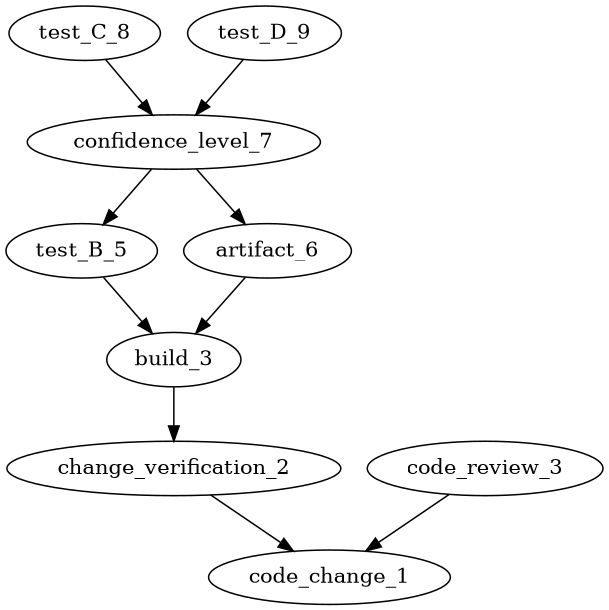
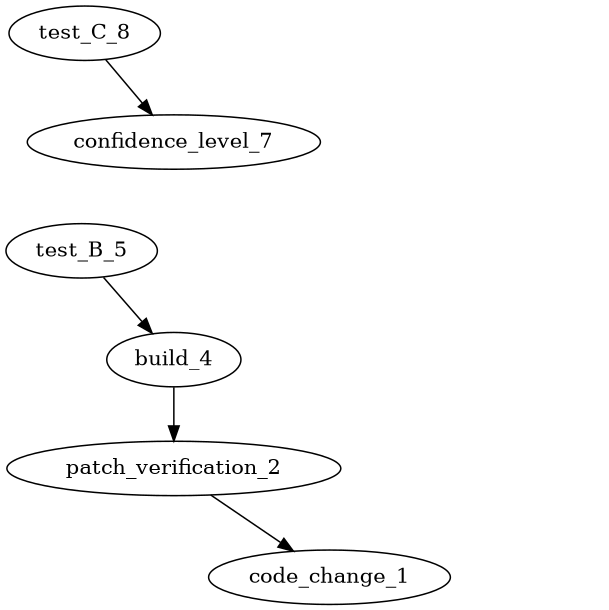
(265, 33) -> none
(132, 191) -> none
(268, 251) -> none
(174, 360) -> (174, 360)
(174, 468) -> (174, 468)
(485, 468) -> none
